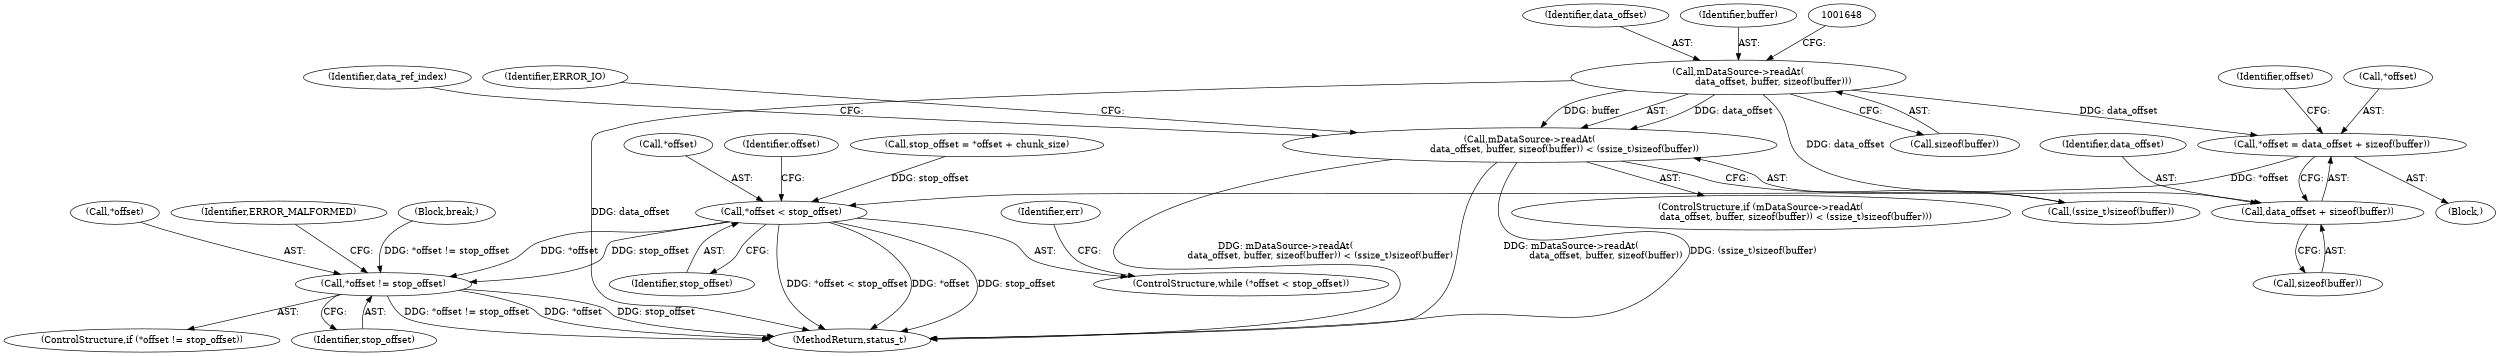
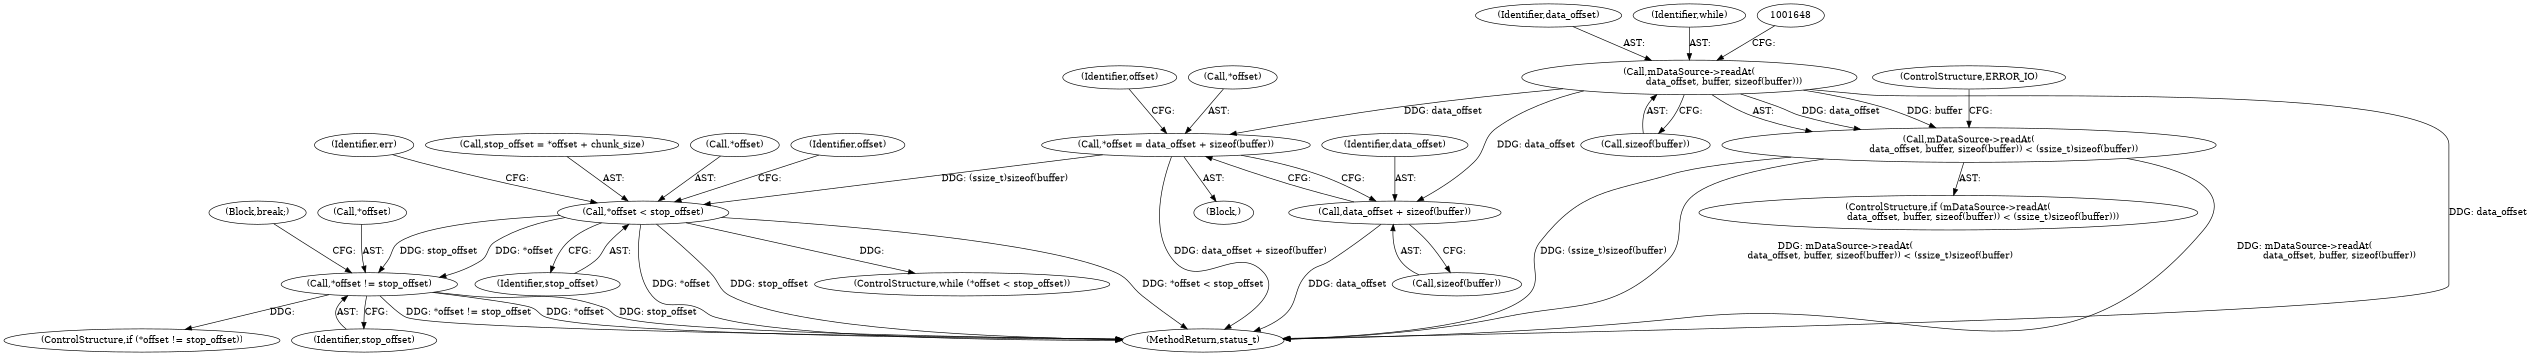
(1738, 16) -> (1689, 16)
(387, 77) -> none
(555, 77) -> (1969, 77)
(930, 179) -> (615, 179)
(2260, 179) -> (1005, 179)
(2340, 179) -> (1301, 179)
(279, 213) -> none
(2111, 213) -> none
(447, 251) -> (346, 251)
(1047, 251) -> (873, 251)
(1081, 263) -> (491, 180)
none -> (1312, 270)
none -> (1201, 271)
(290, 312) -> (284, 312)
